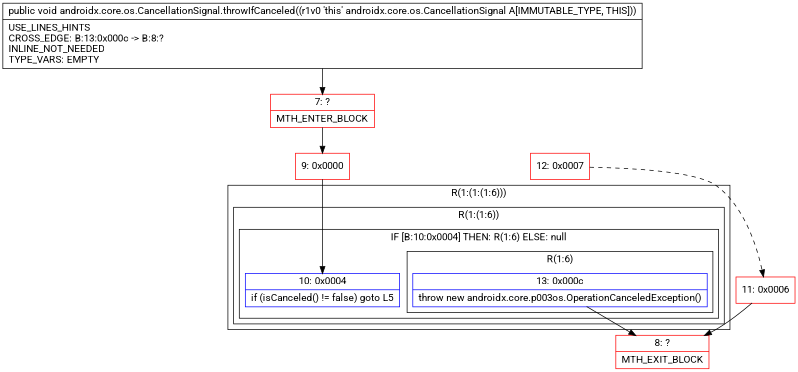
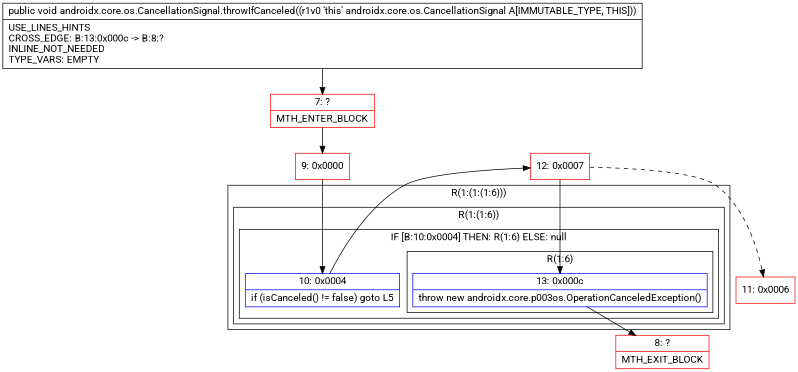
none -> (396, 191)
none -> (560, 223)
(735, 317) -> none
